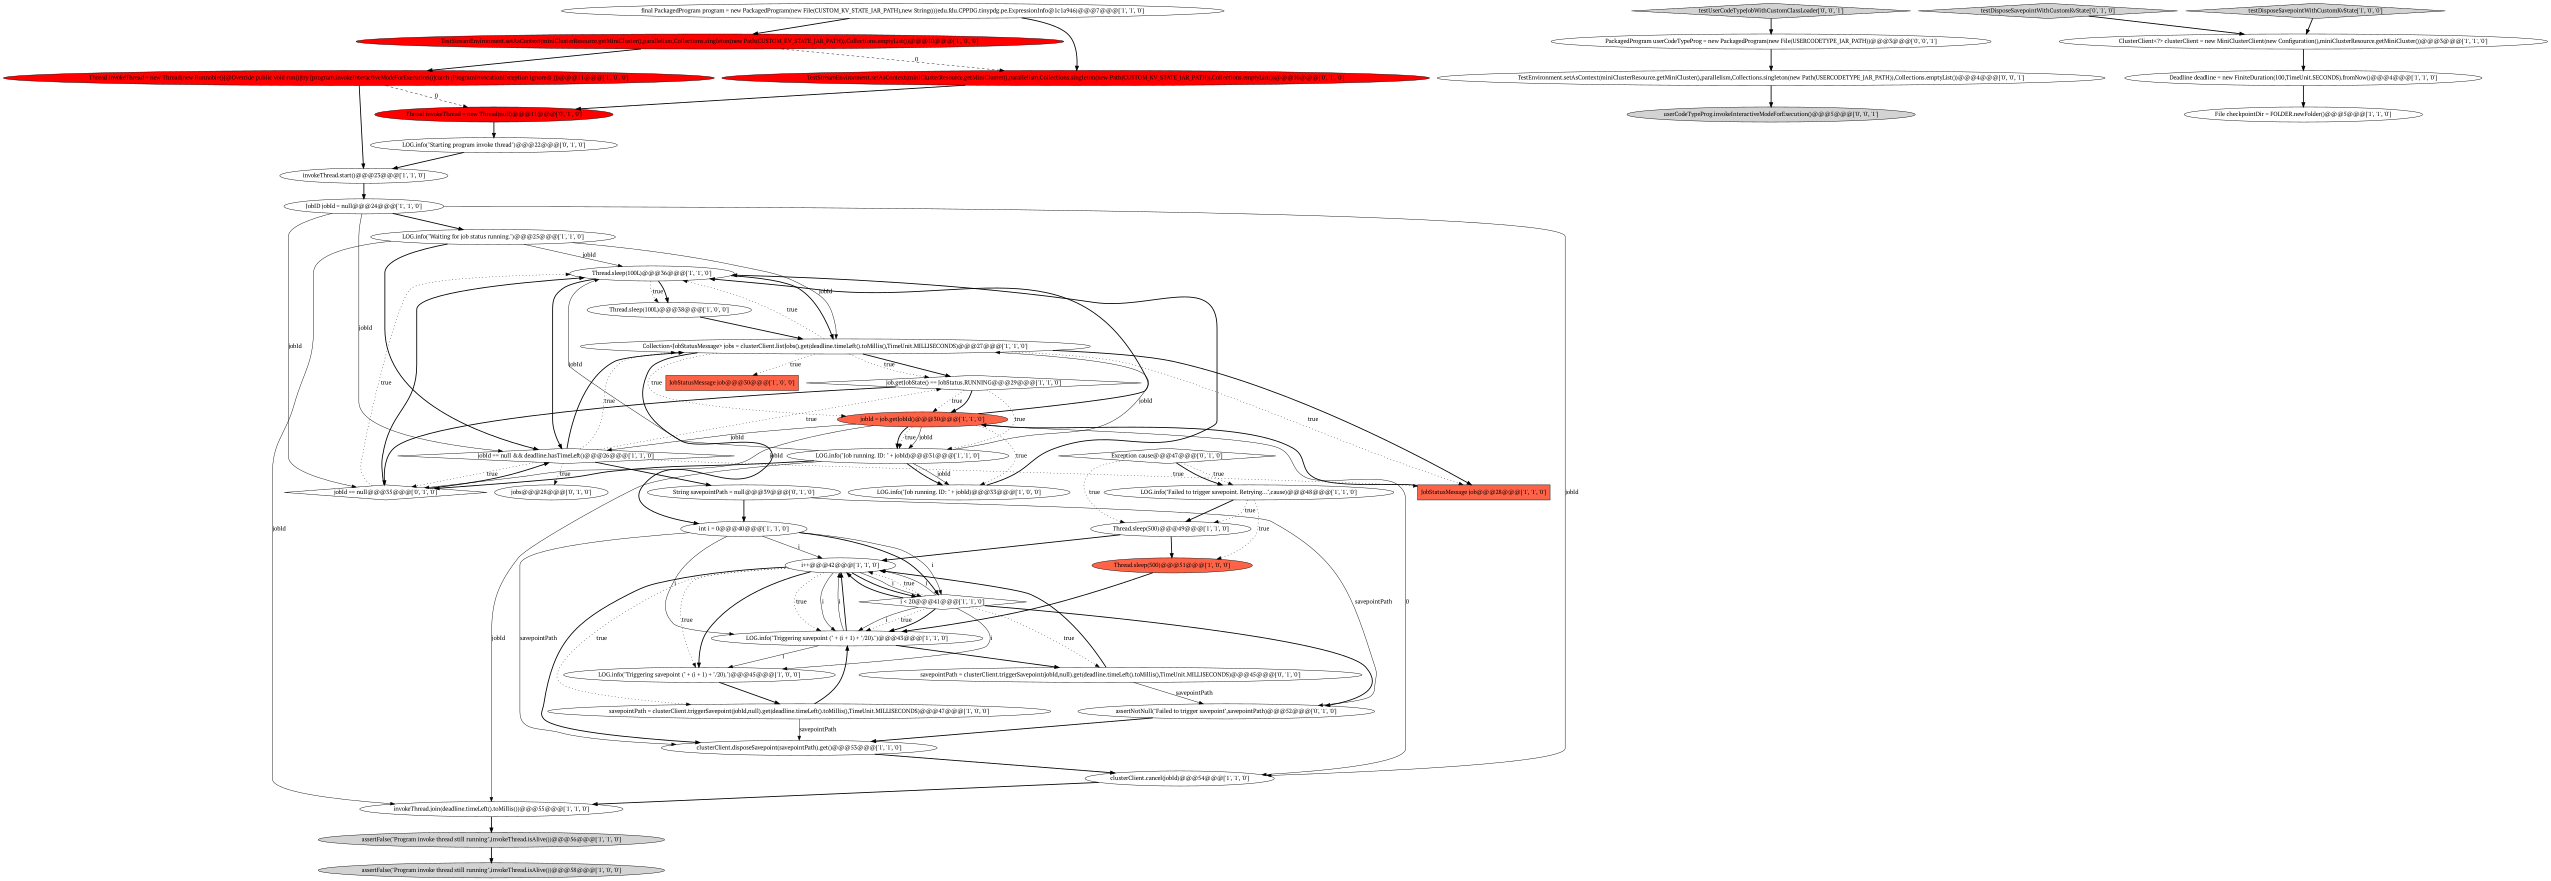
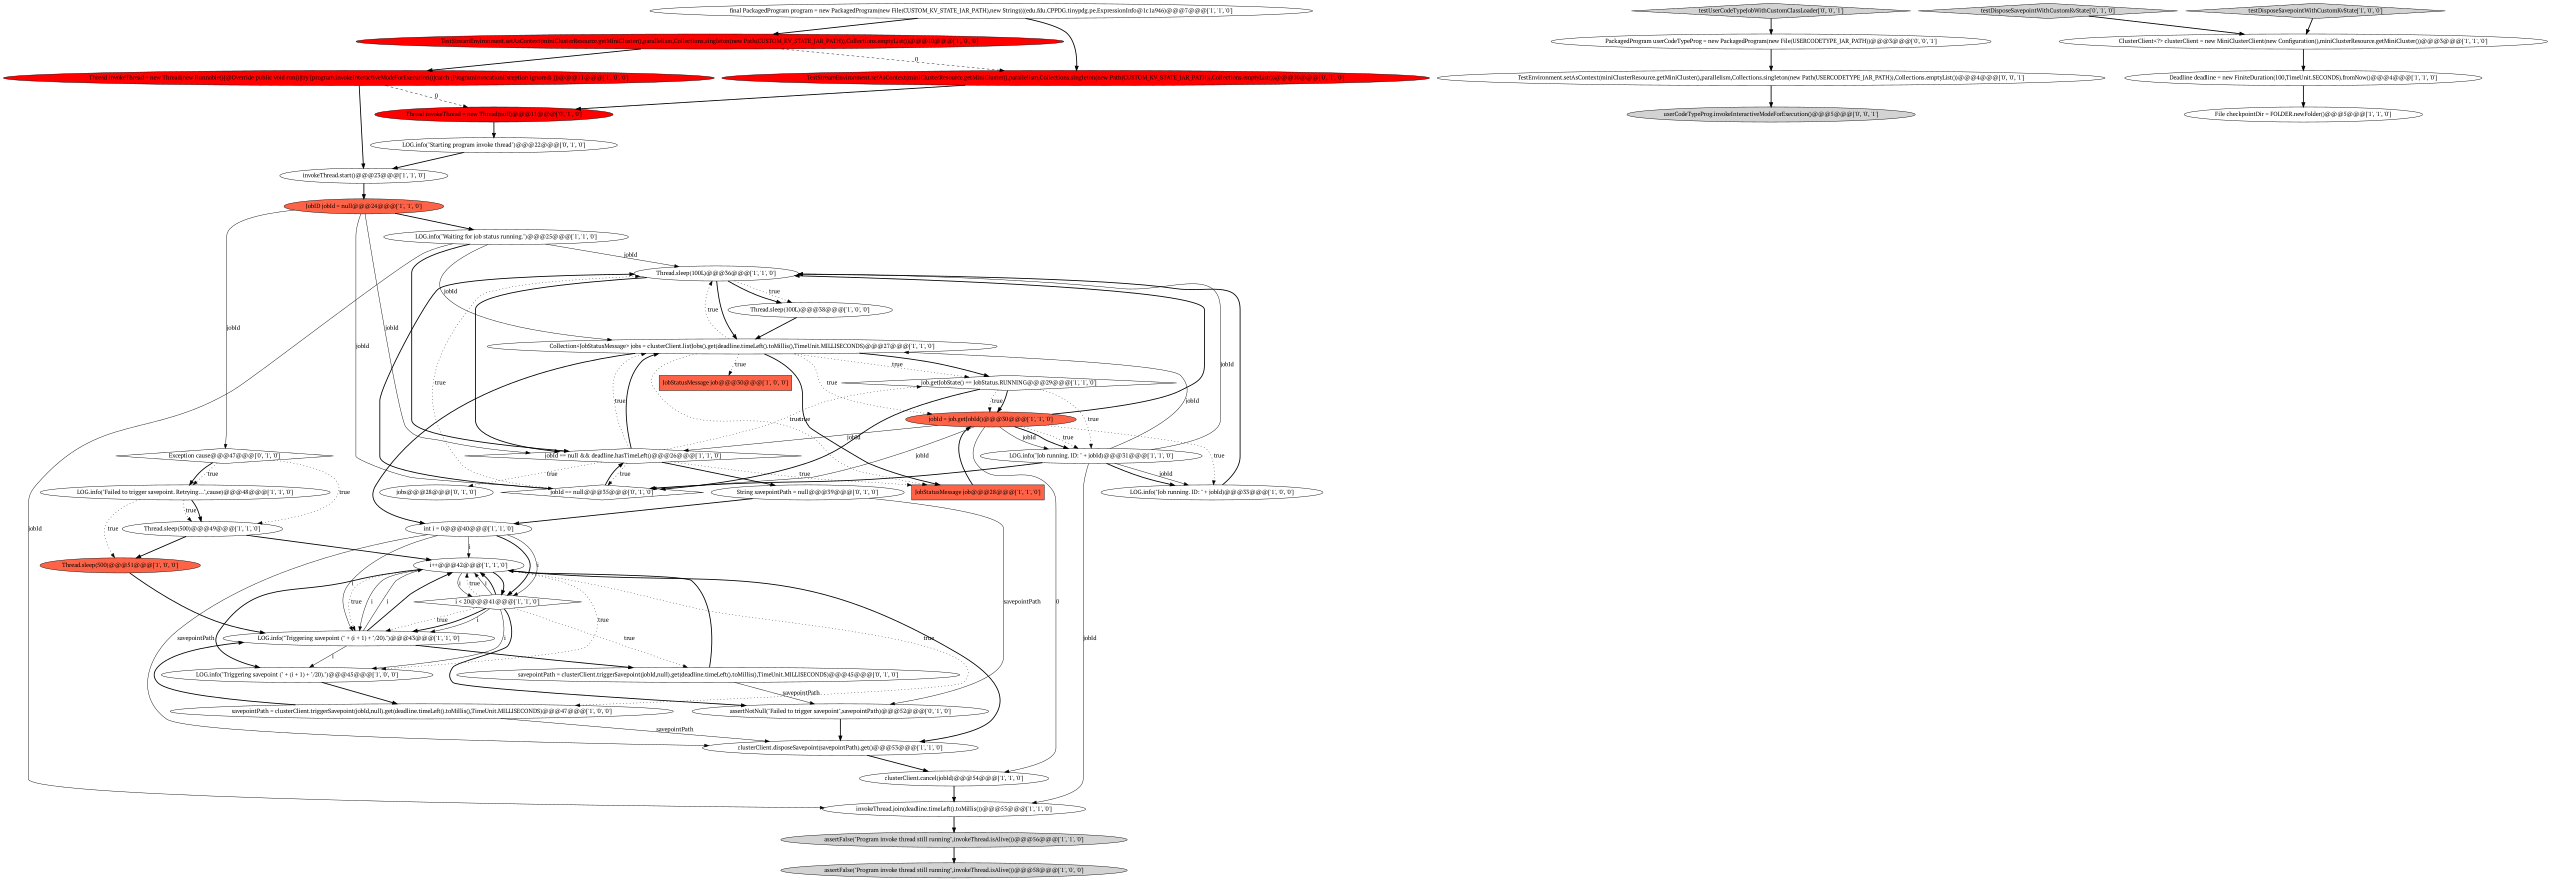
(364, 206) -> (364, 206)
(1409, 219) -> (227, 302)
